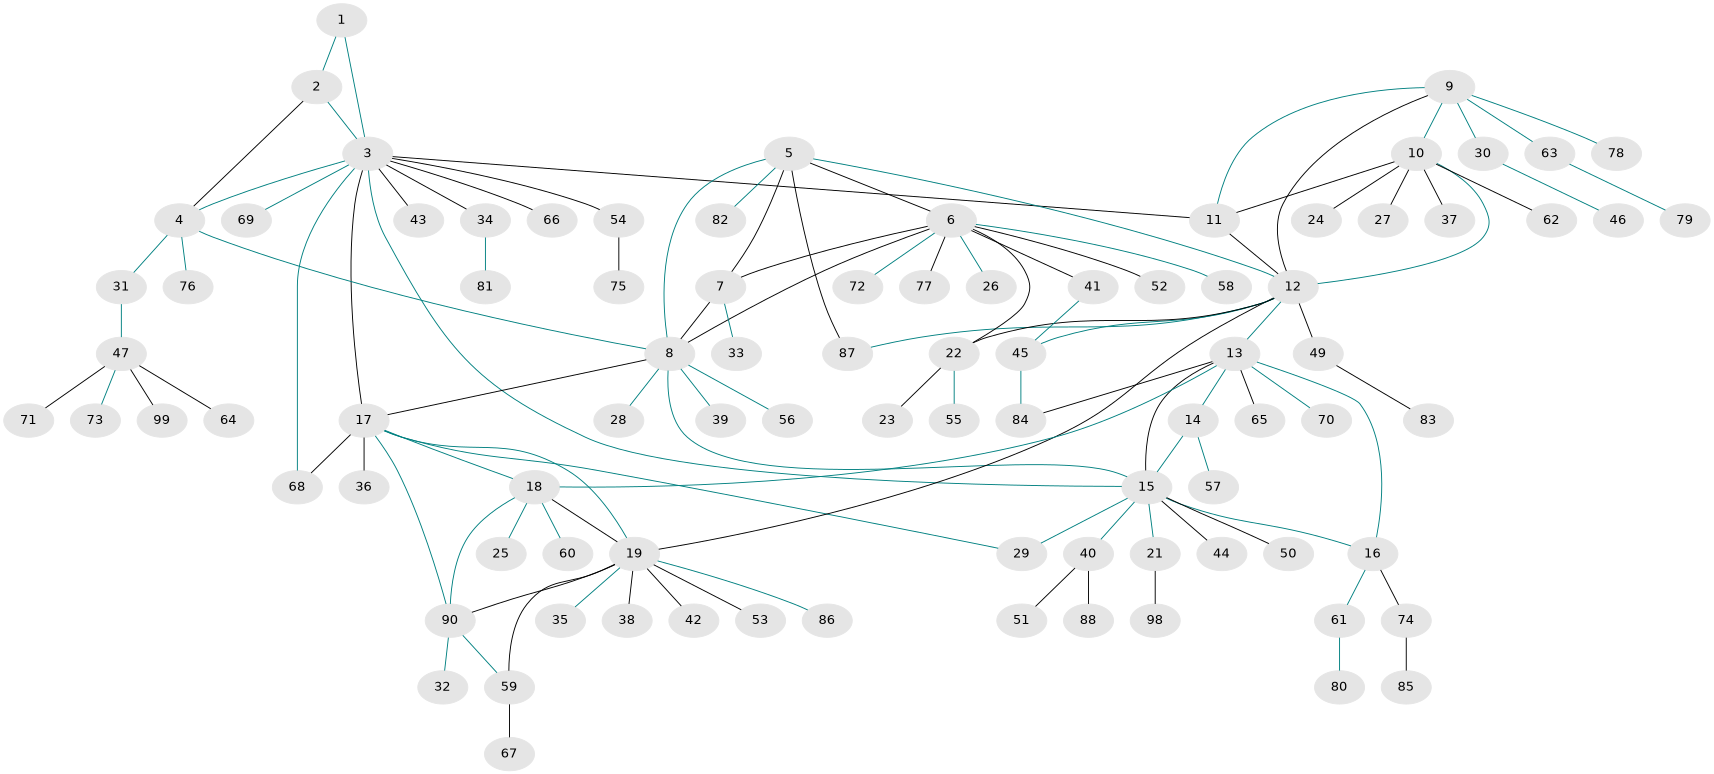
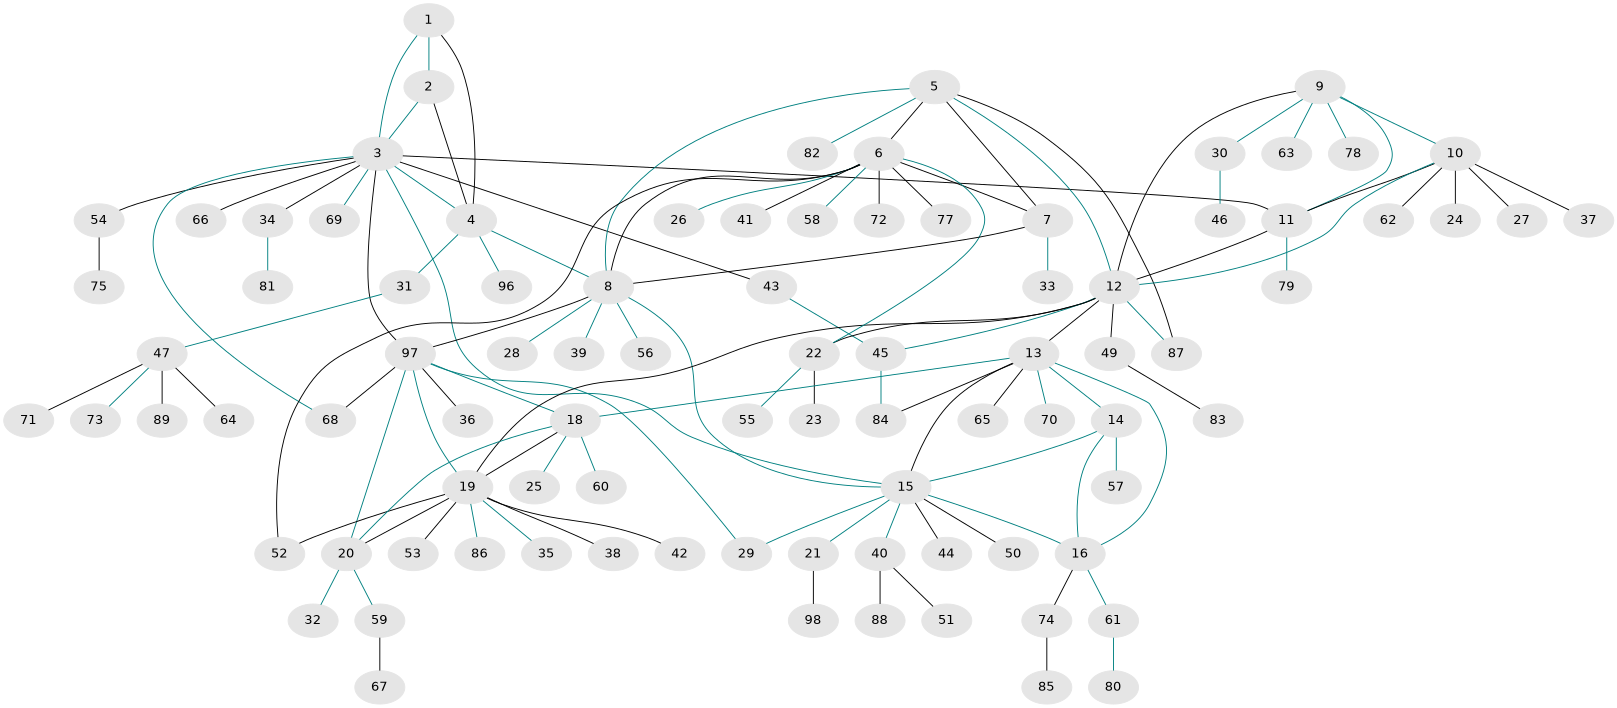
none -> (472, 116)
(1617, 187) -> (1287, 259)
(905, 254) -> (879, 187)
(1030, 286) -> (961, 258)
(188, 287) -> (507, 287)
(1061, 317) -> (826, 321)
(1264, 321) -> (1074, 321)
(162, 421) -> (162, 421)
(364, 421) -> (410, 354)
none -> (1080, 483)
(531, 600) -> (371, 517)
(450, 621) -> (346, 554)
